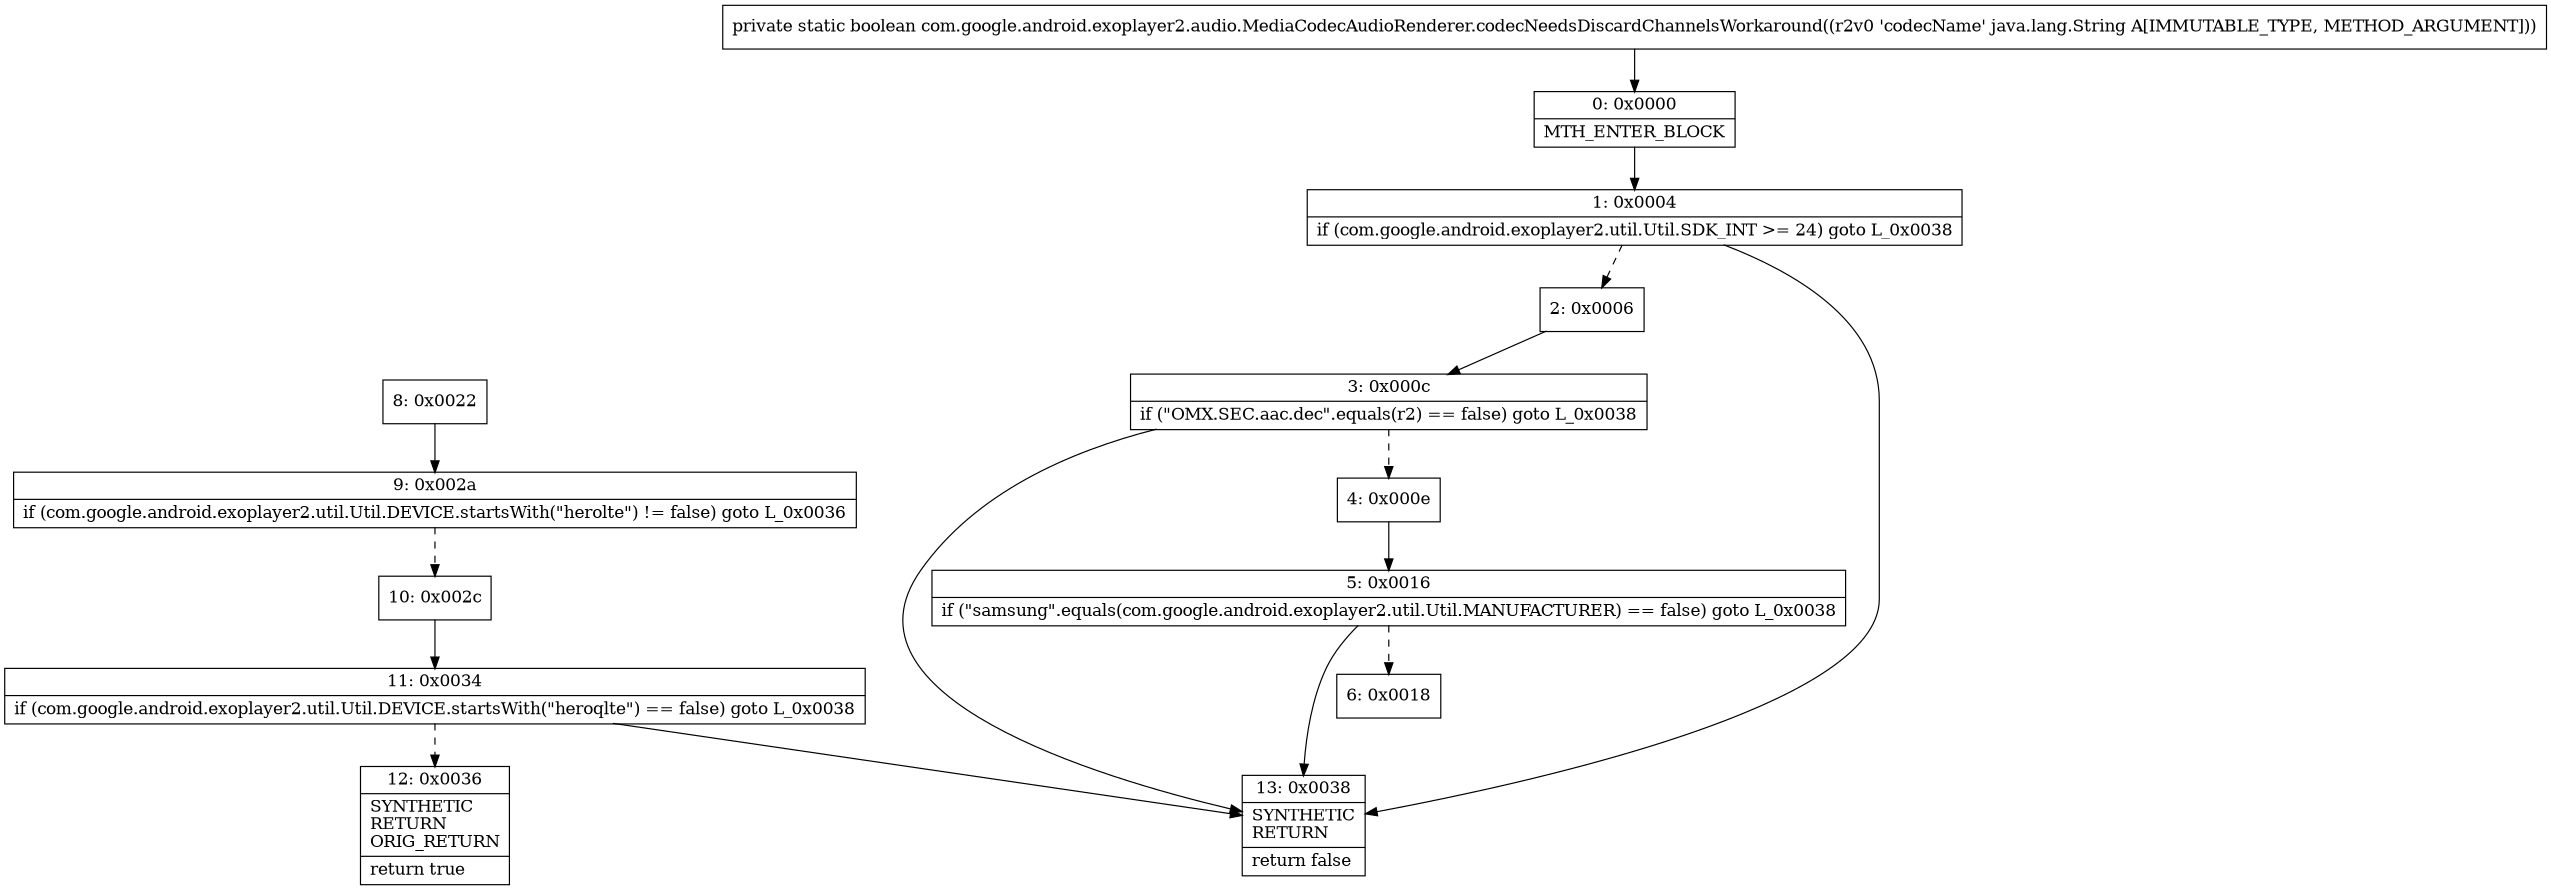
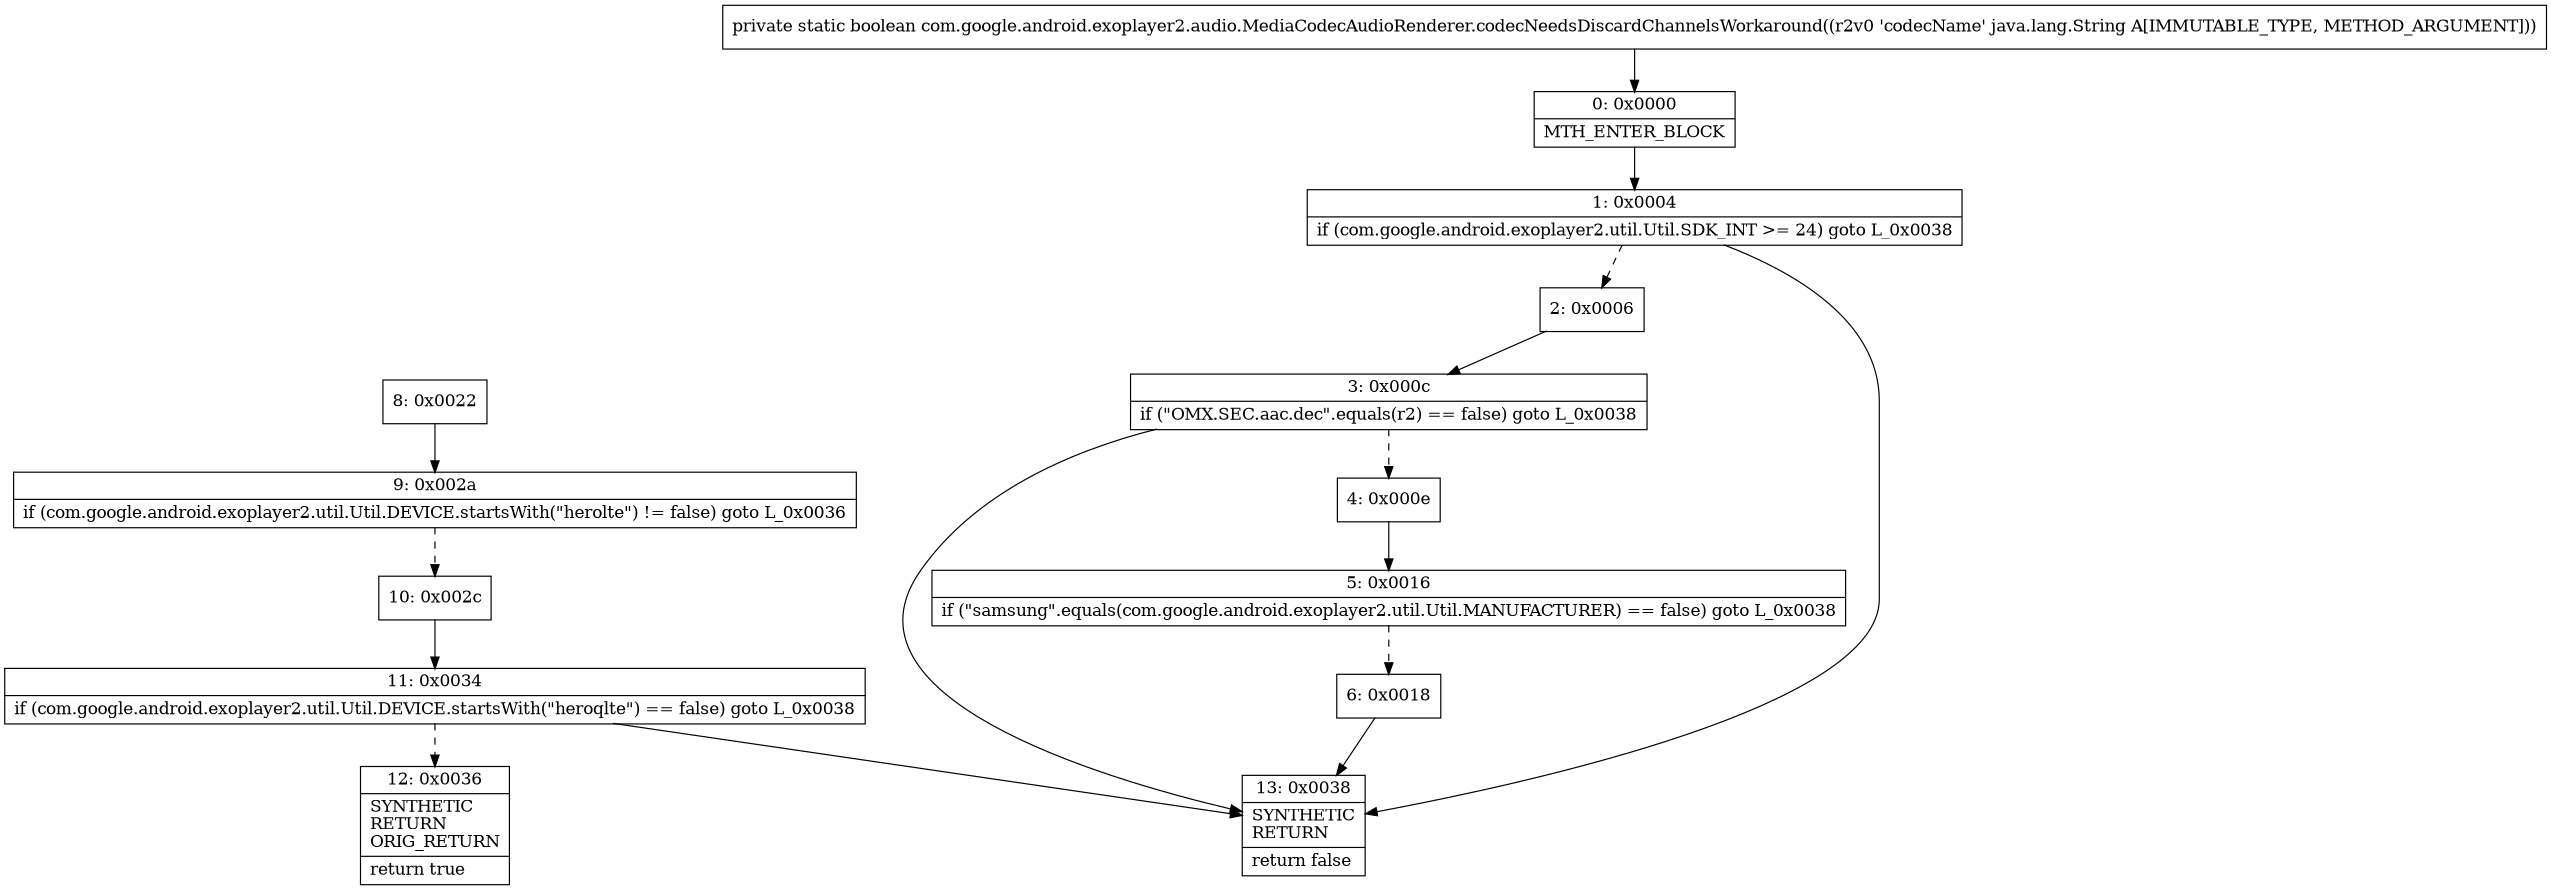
(1318, 689) -> (1359, 742)
